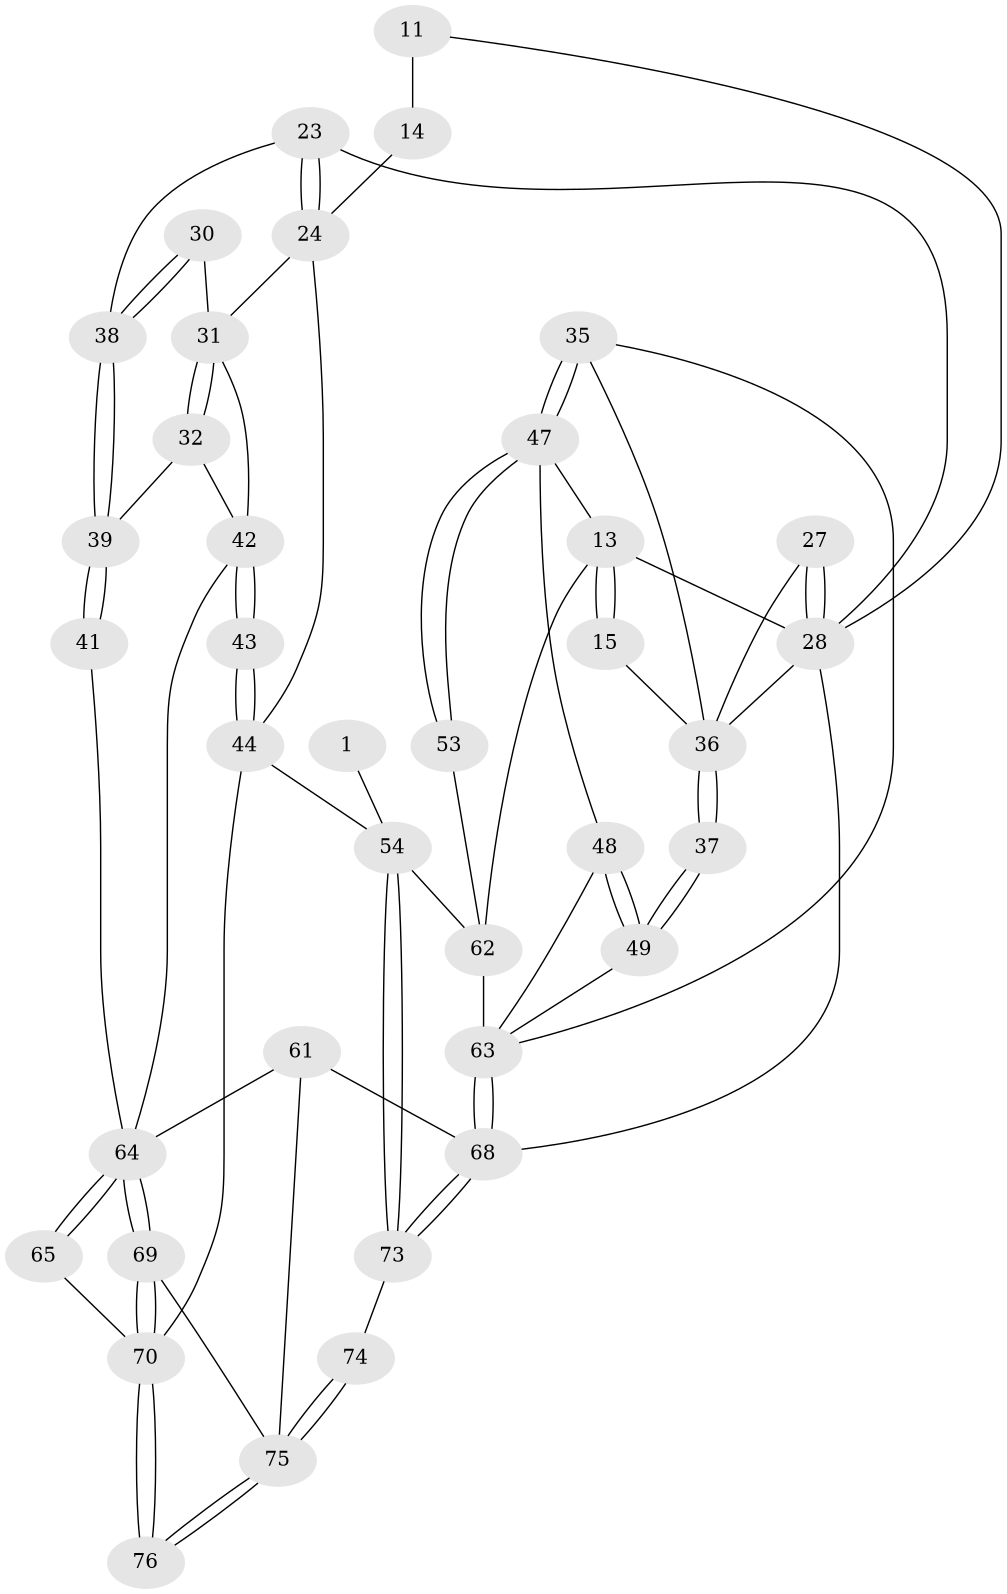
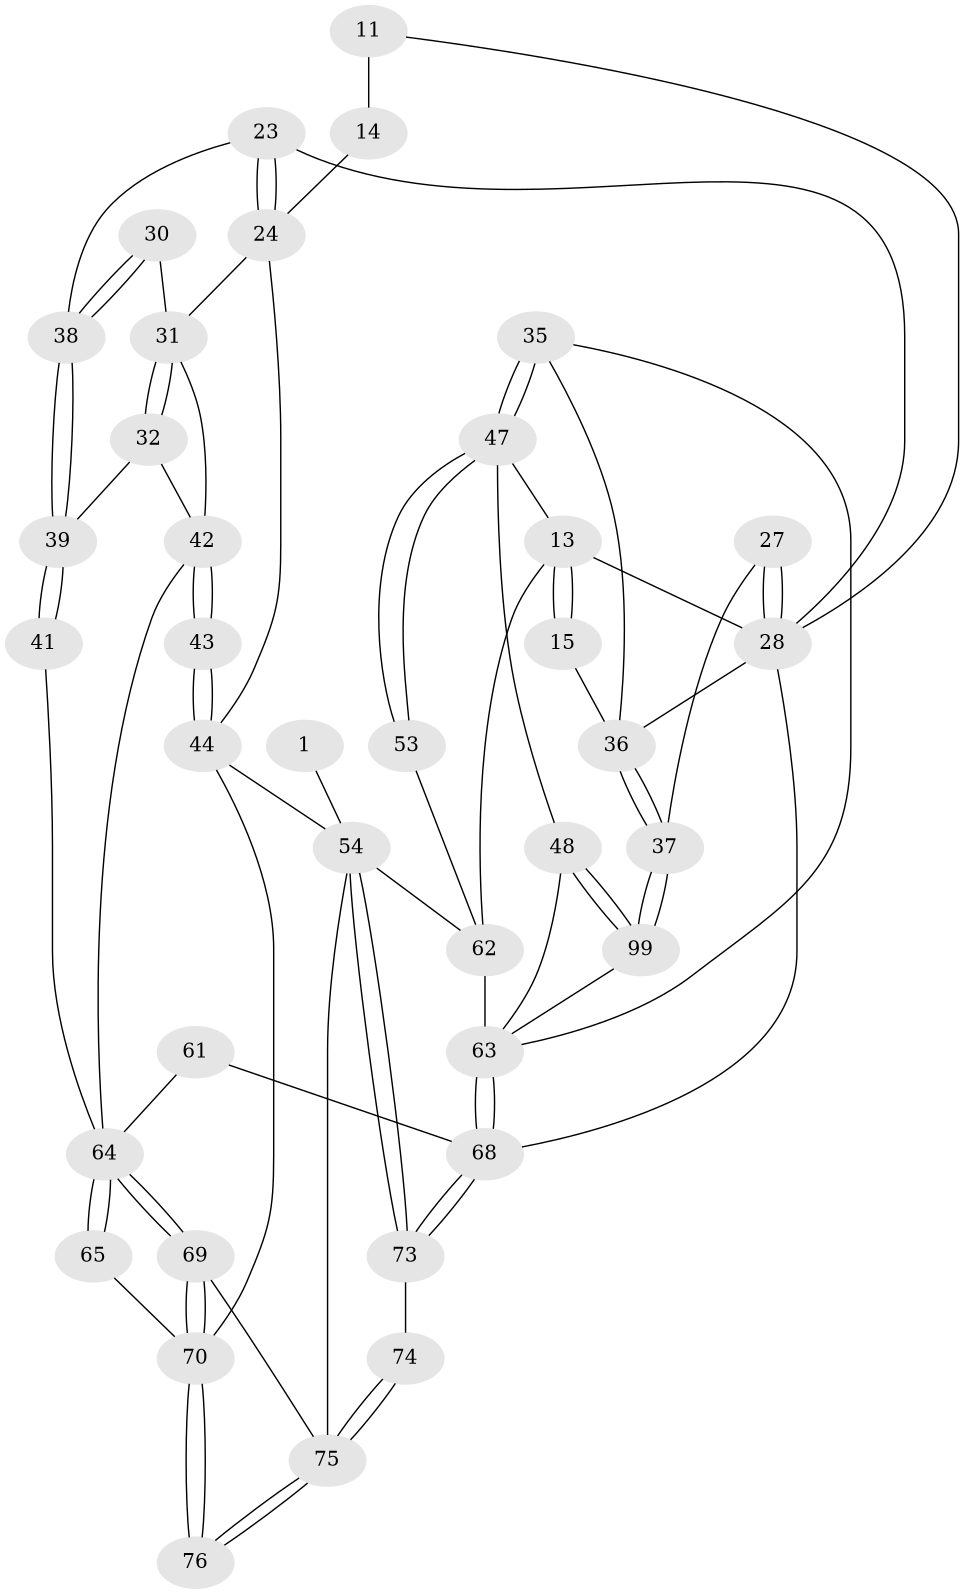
(753, 640) -> (699, 682)
(640, 950) -> (641, 950)
(290, 1256) -> (328, 1154)
